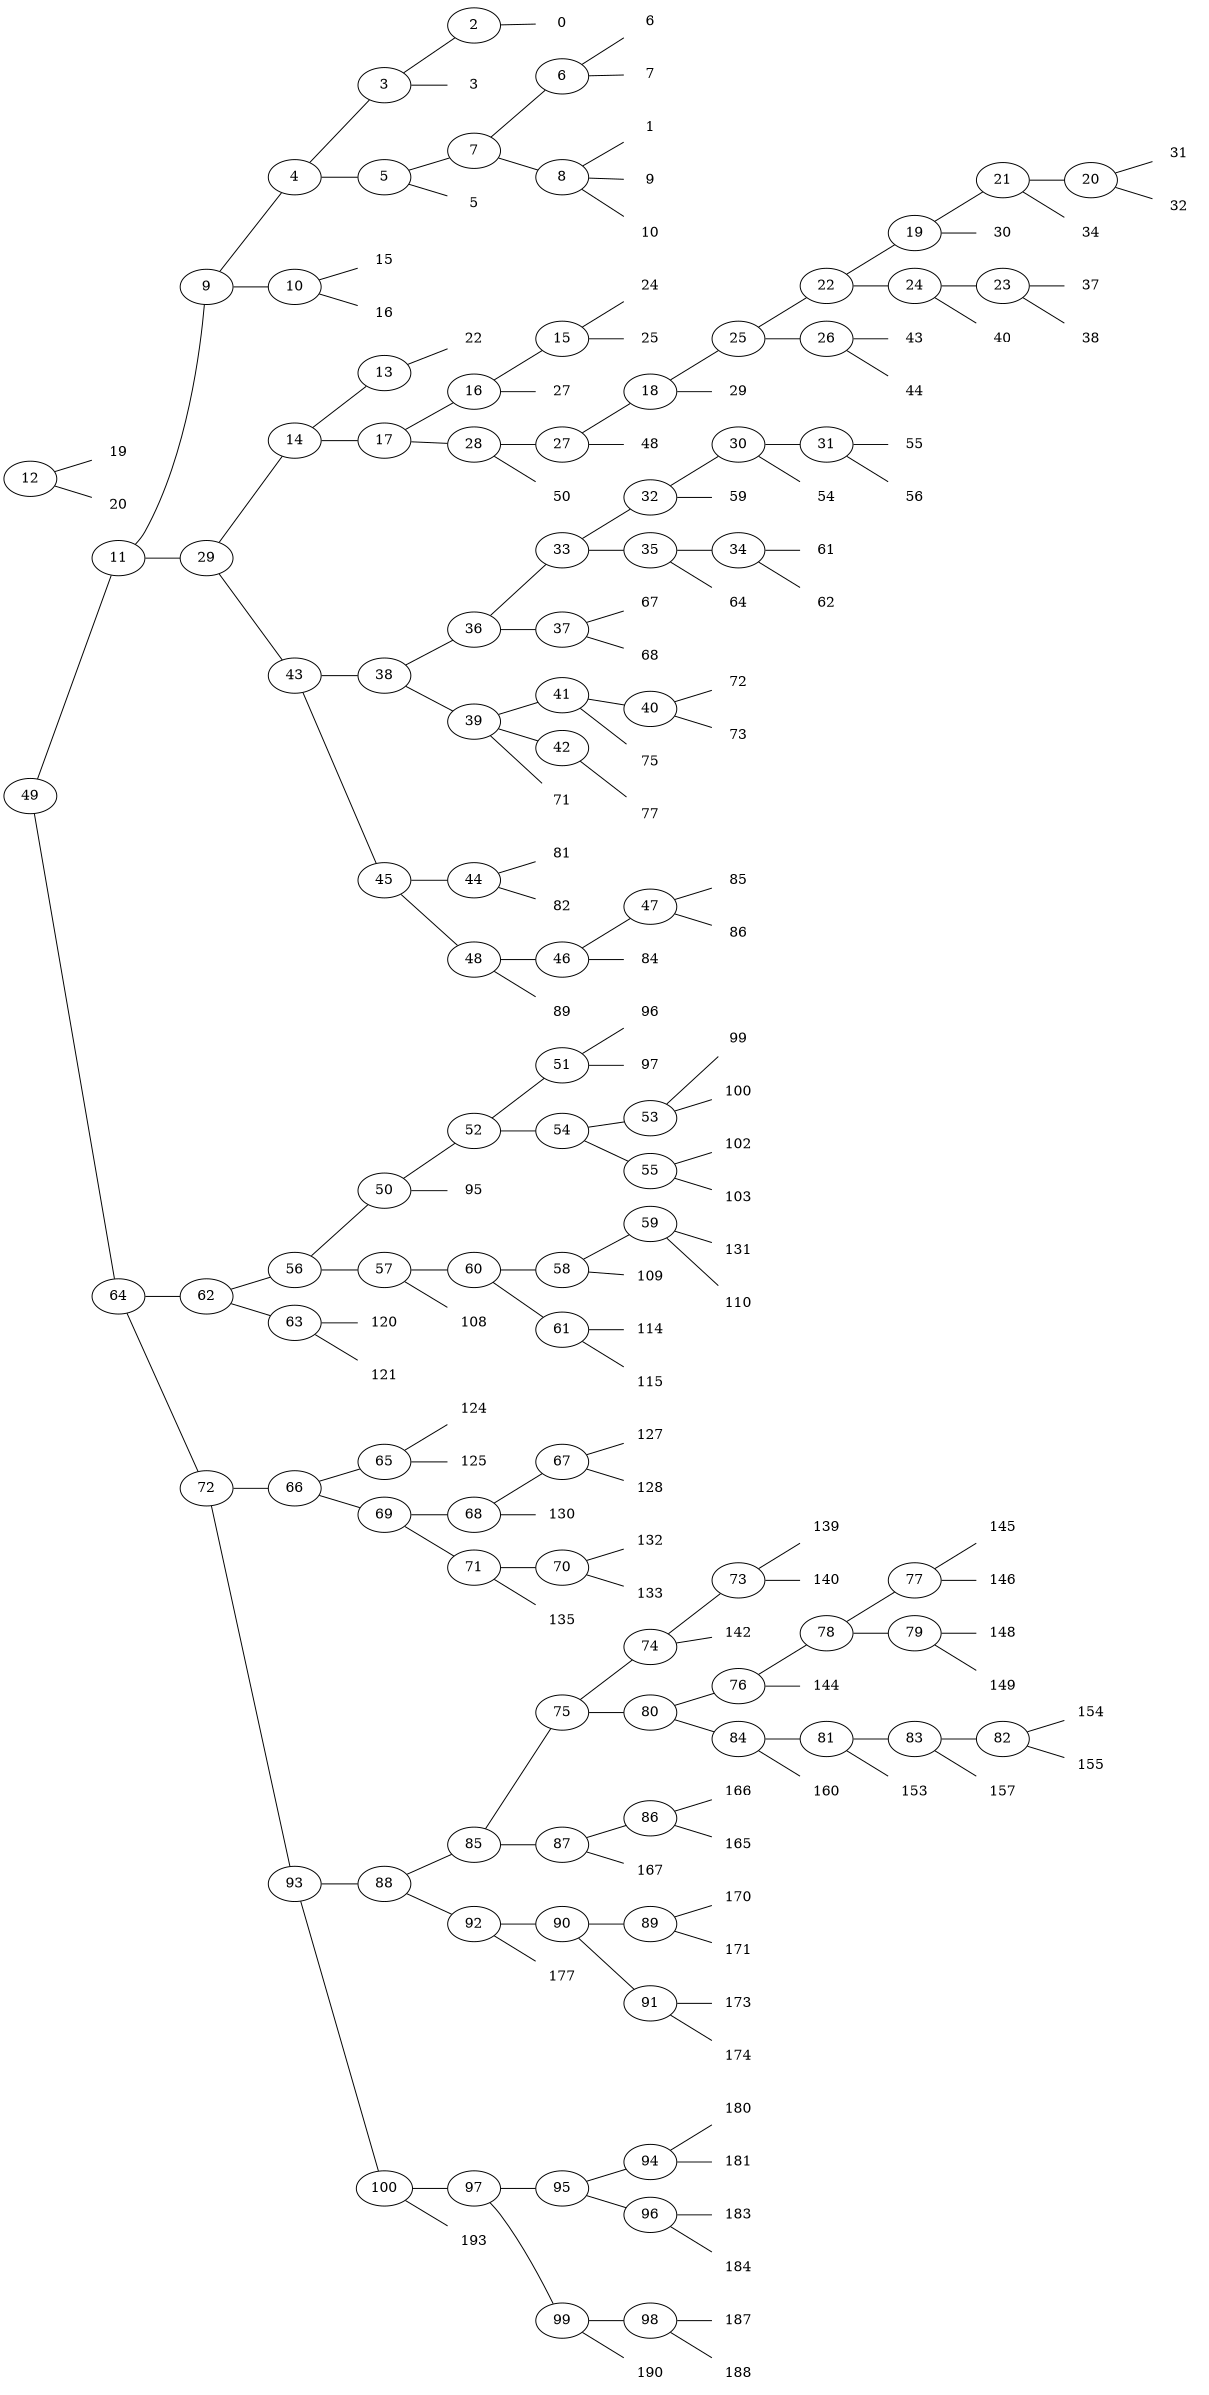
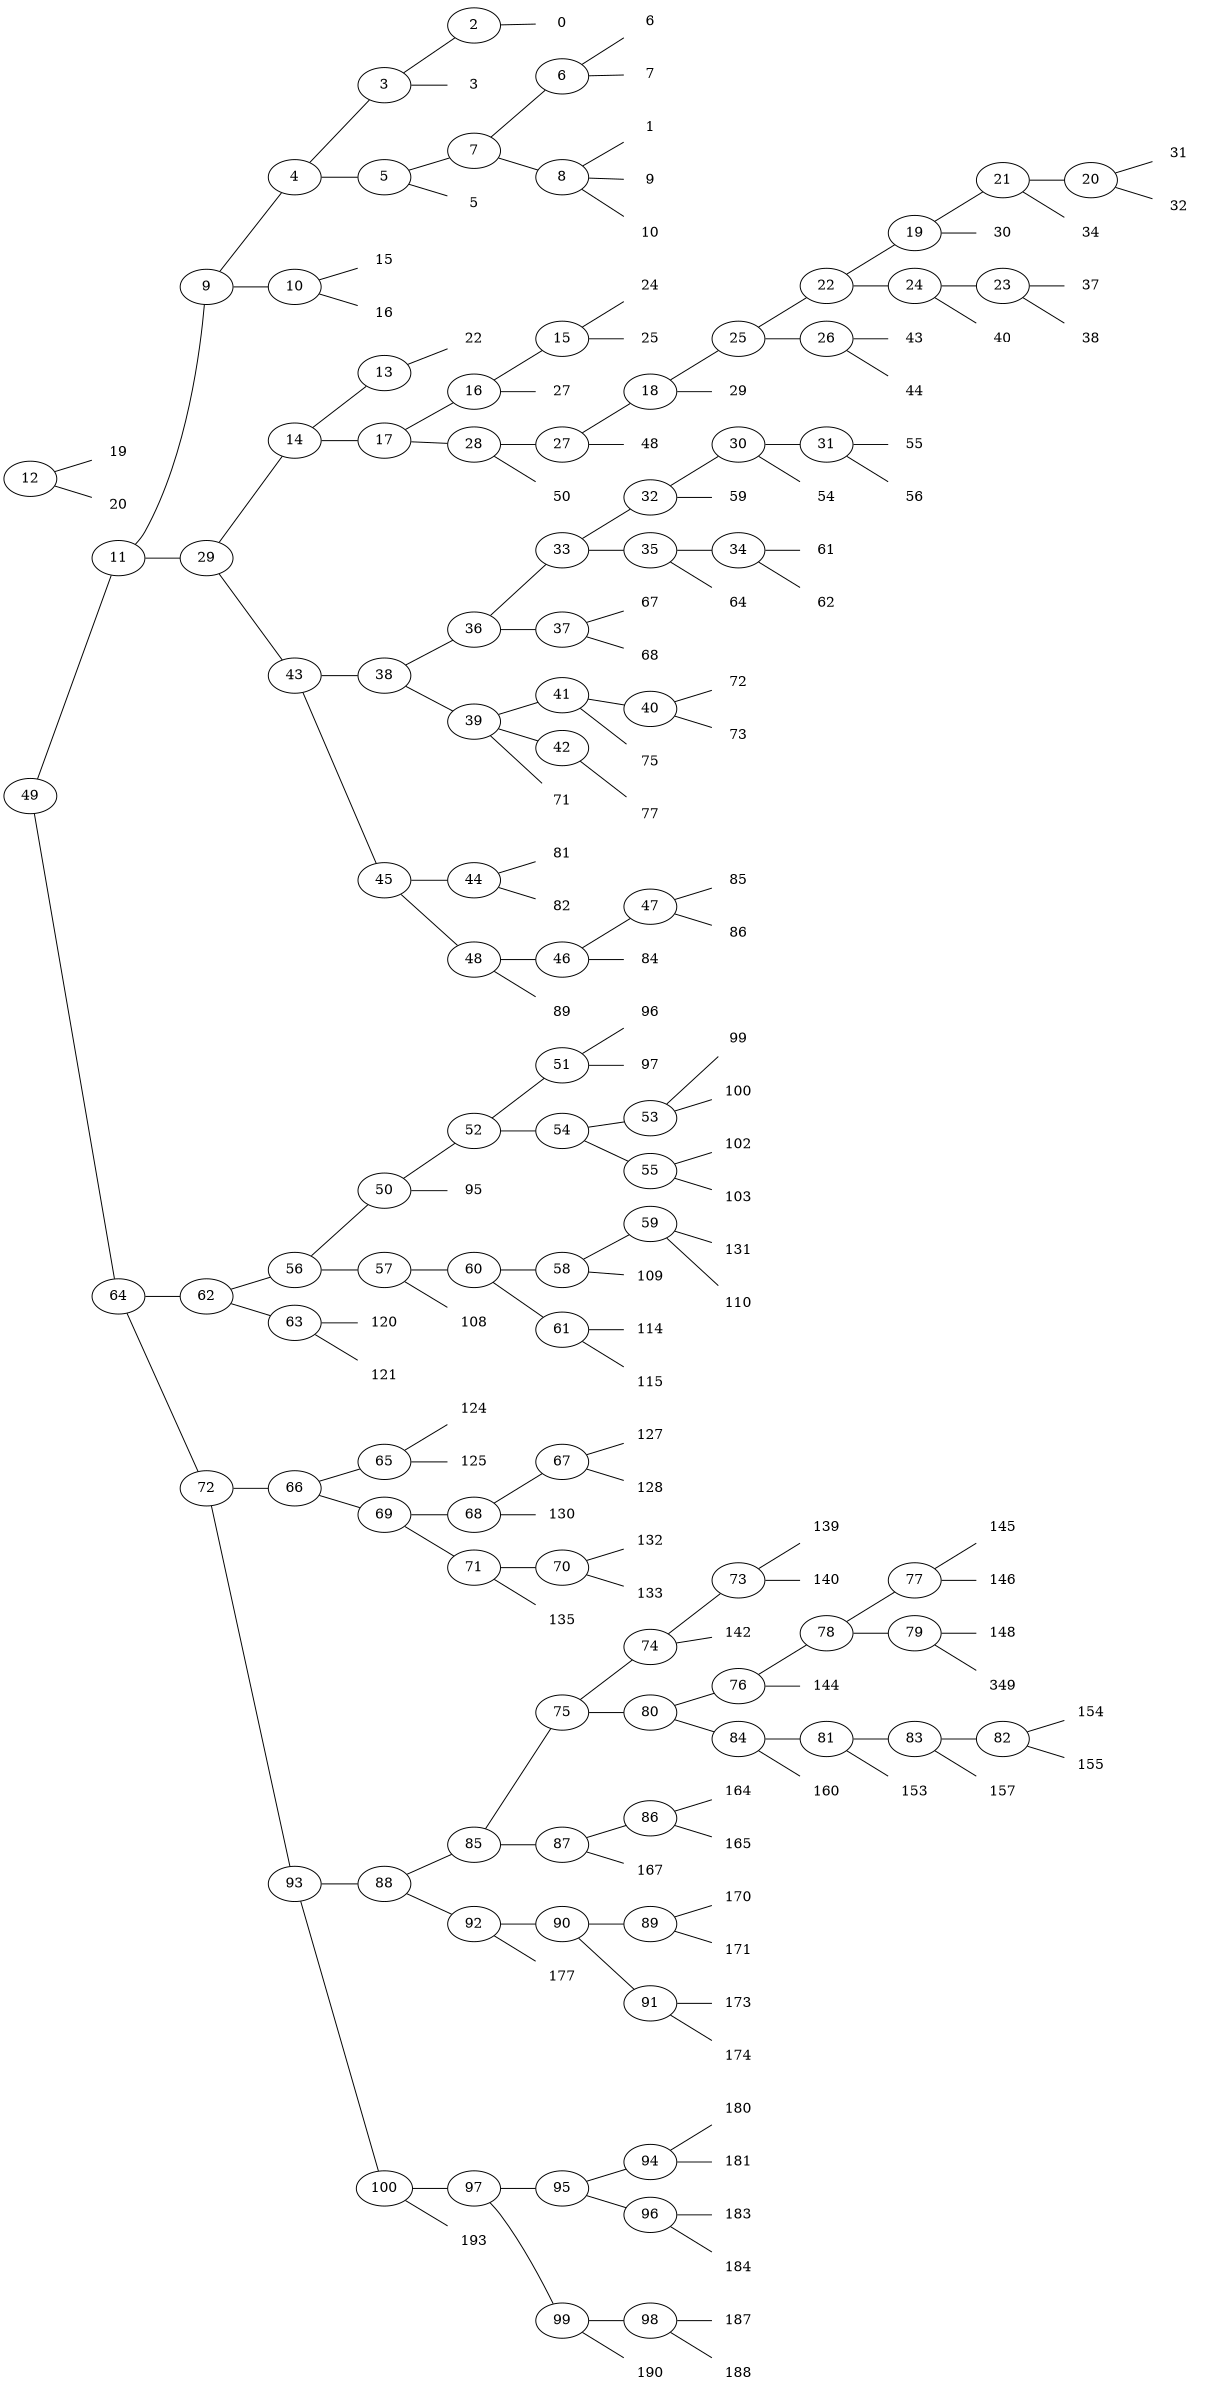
(1003, 1686) -> (1003, 1686)
(738, 1792) -> (738, 1792)
